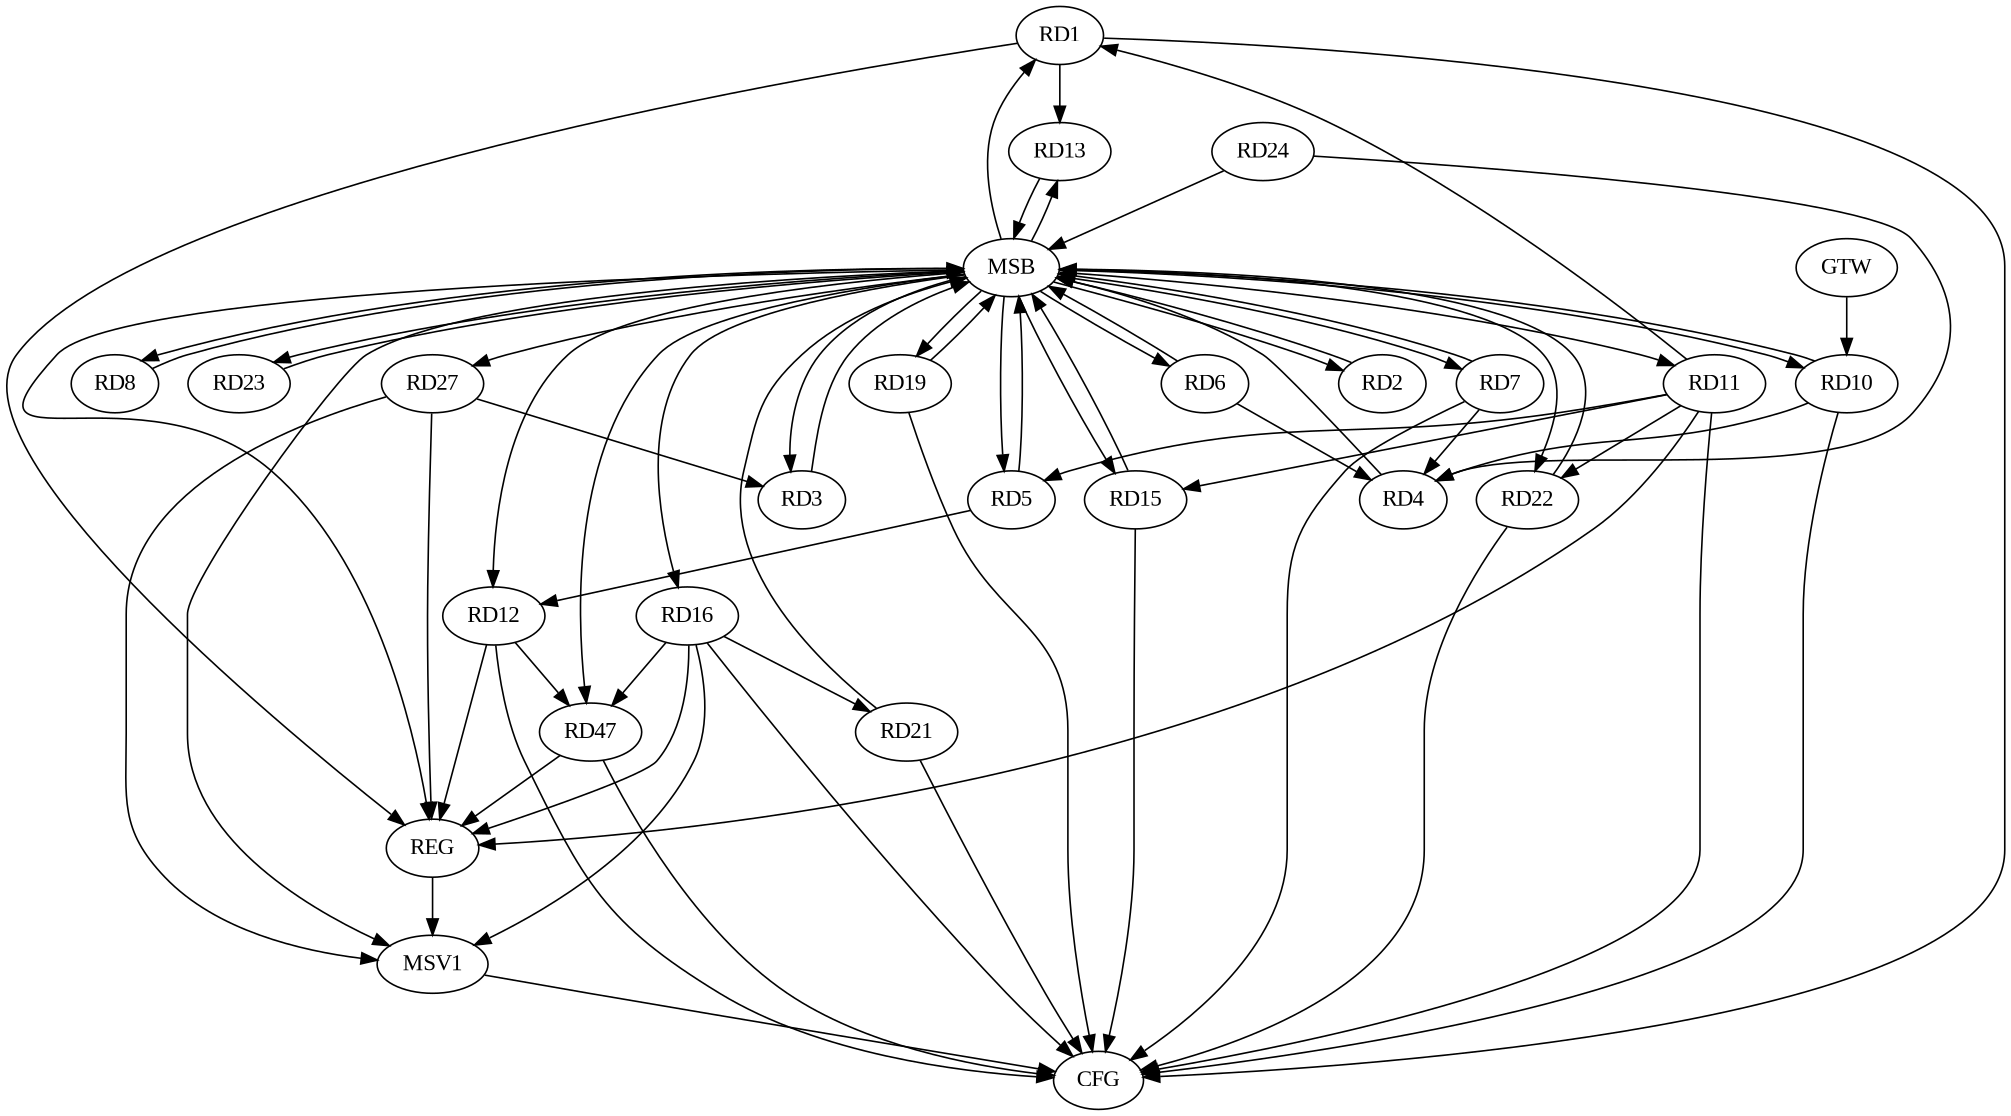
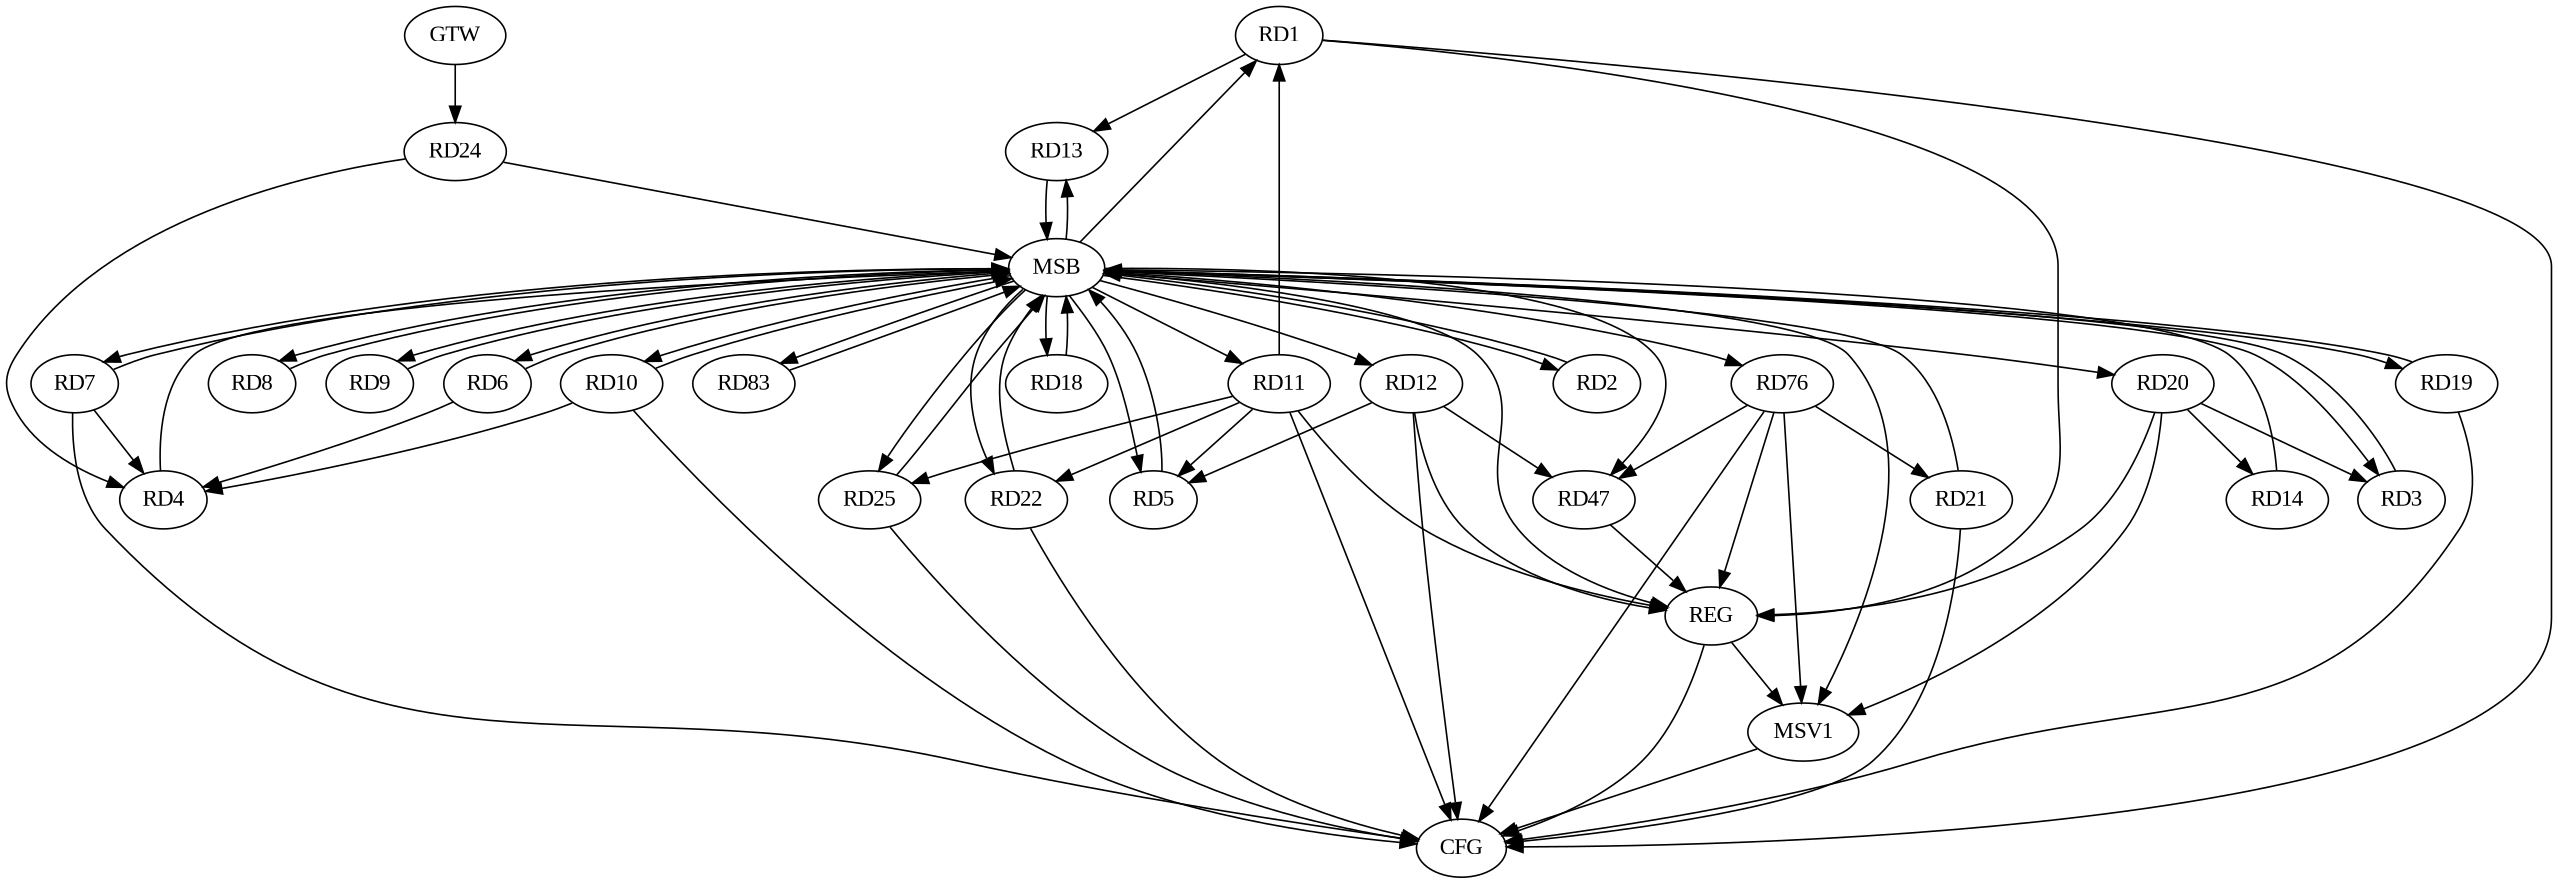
(1847, 318) -> (455, 86)
(239, 384) -> (744, 384)
none -> (370, 384)
(433, 384) -> (2163, 384)
none -> (1057, 384)
(1136, 500) -> (870, 500)
none -> (2277, 500)
(764, 556) -> (1288, 439)
(687, 616) -> (1782, 384)
(774, 983) -> (1638, 764)
